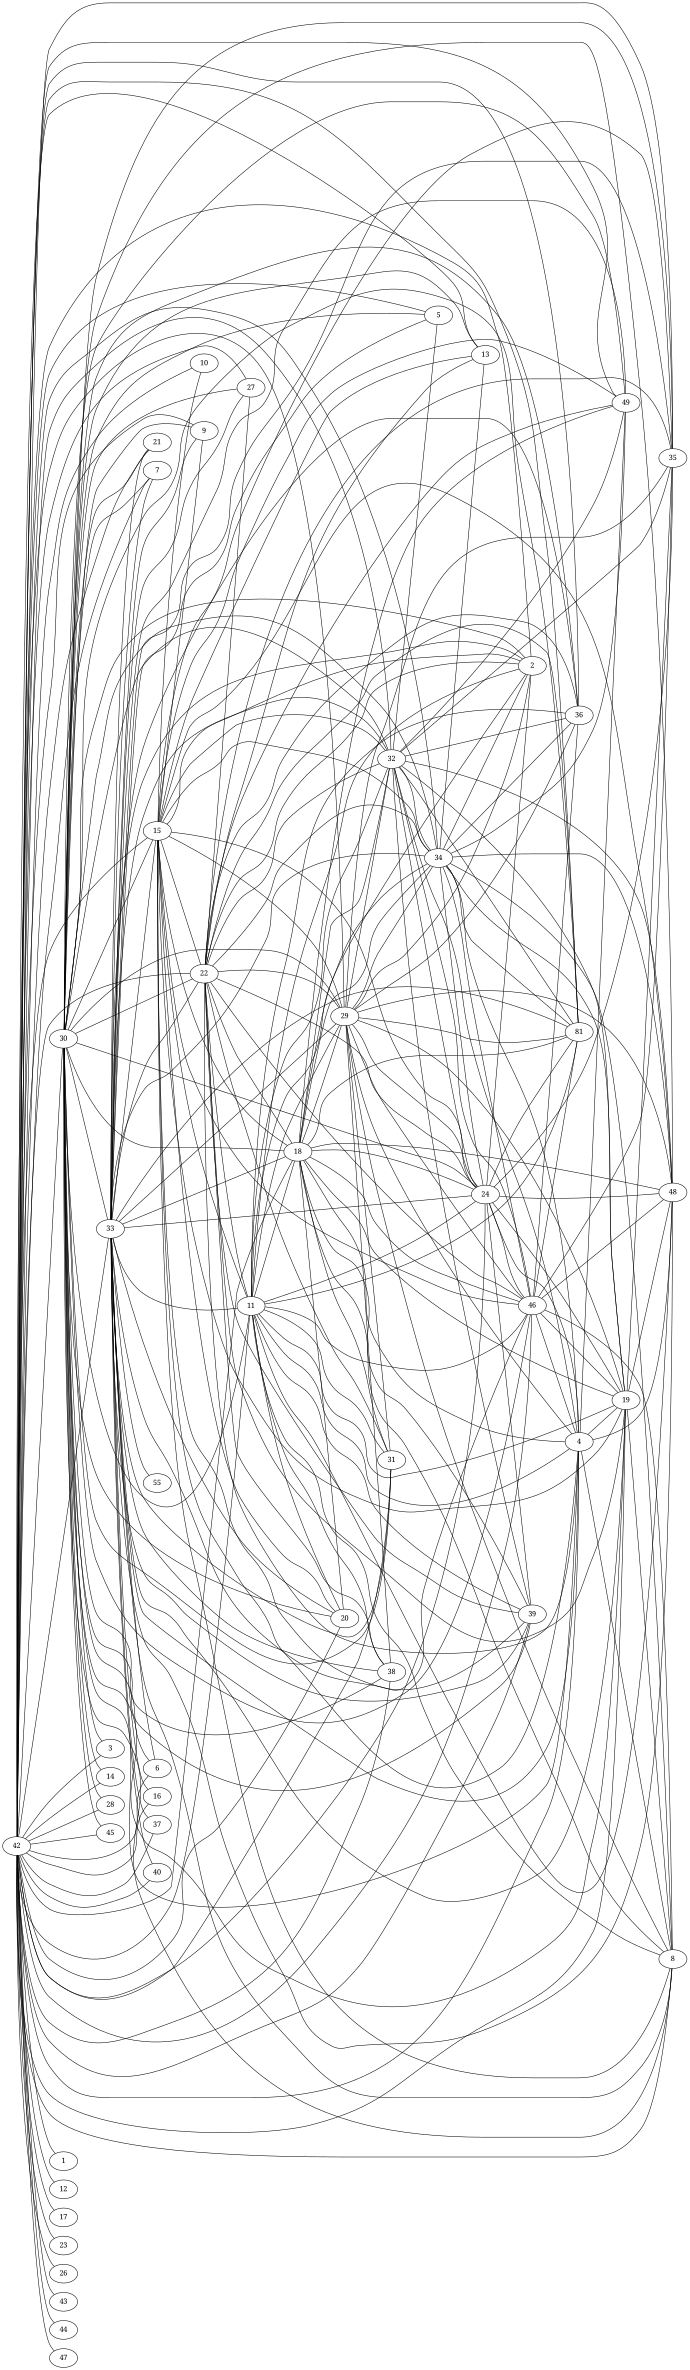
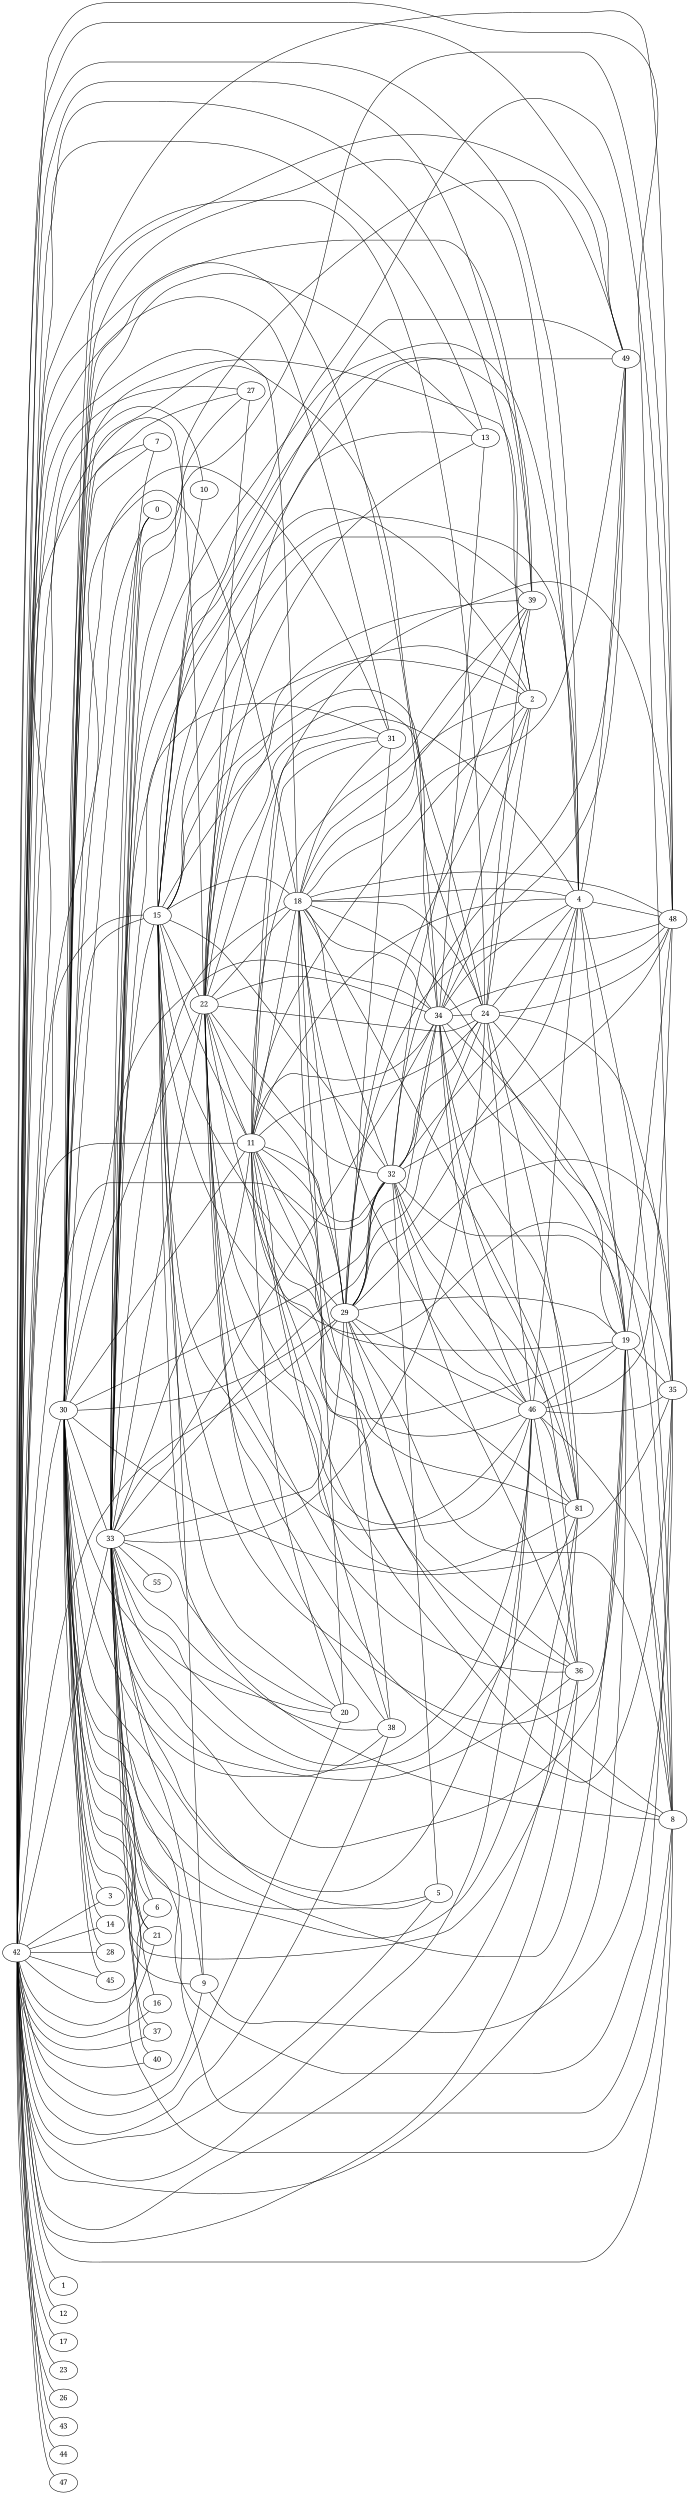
none -> (157, 510)
(560, 615) -> (627, 1892)
